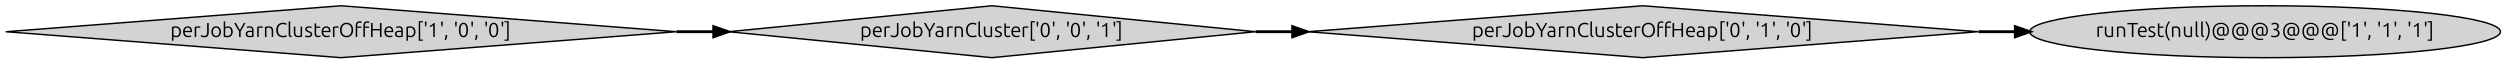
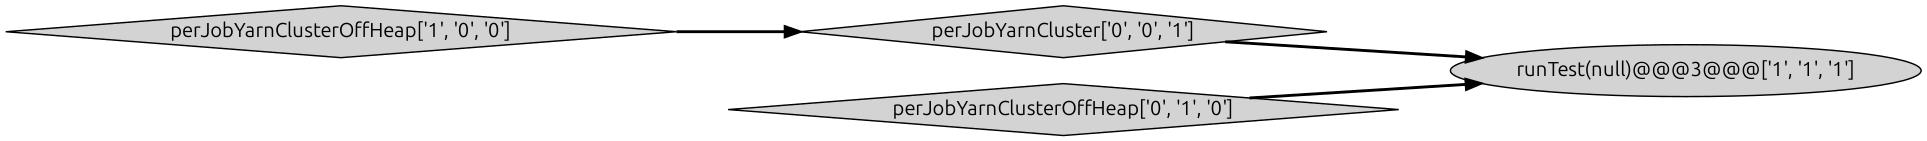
(1274, 32) -> (1346, 49)
